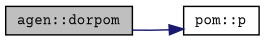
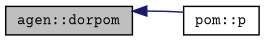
(151, 30) -> (165, 11)
